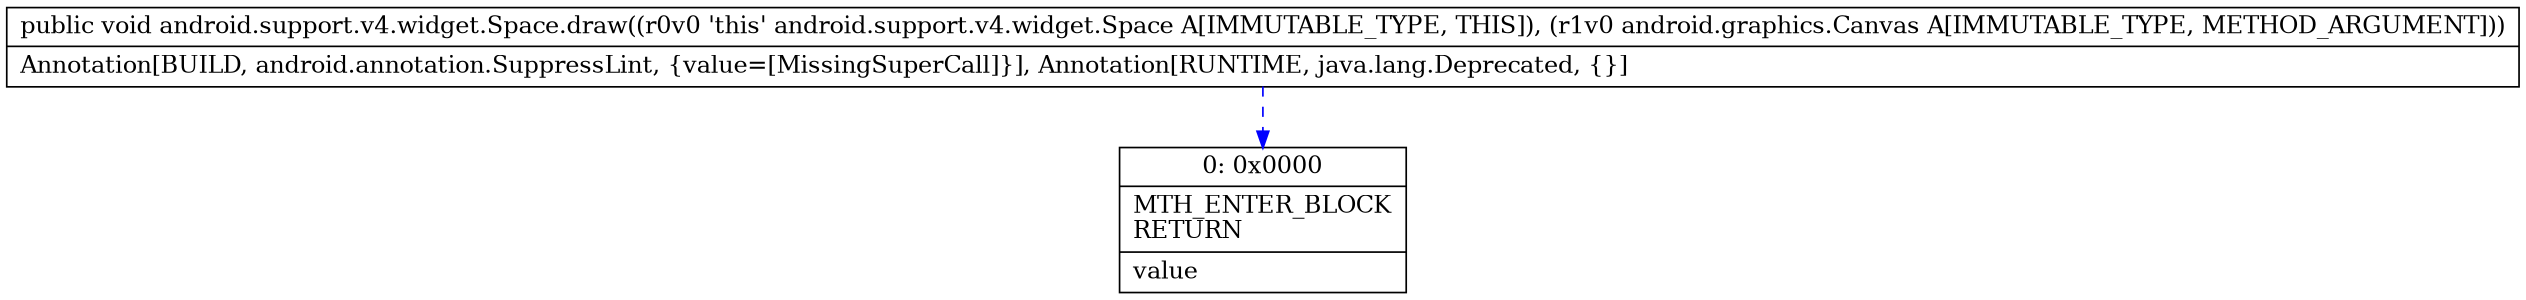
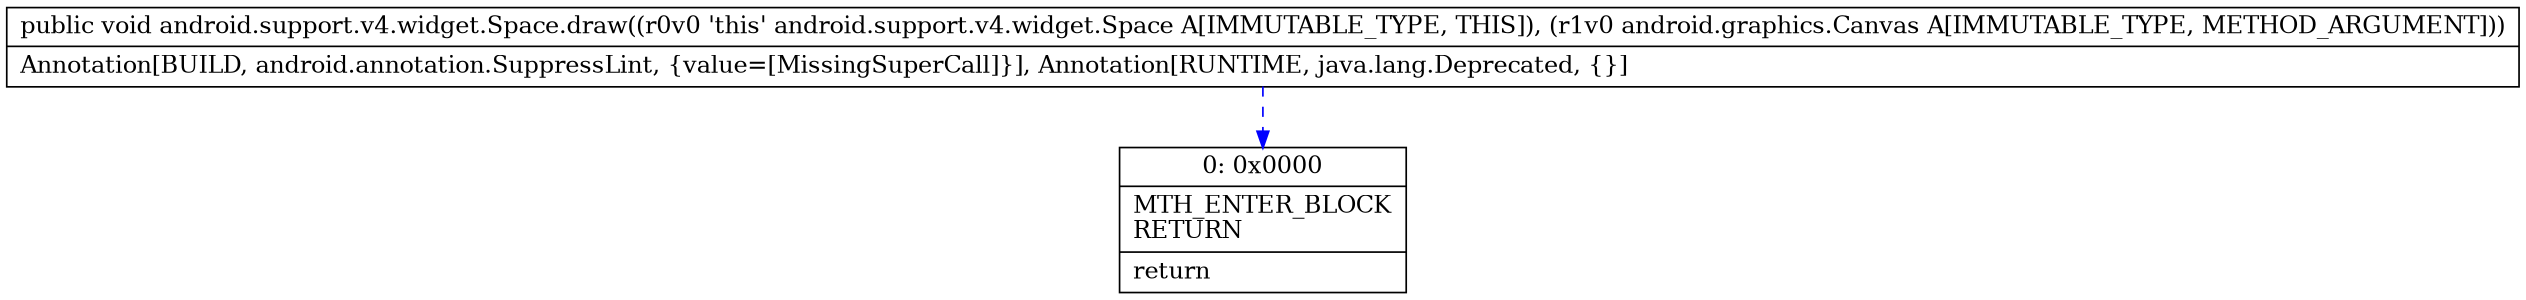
(1166, 271) -> (1172, 271)
